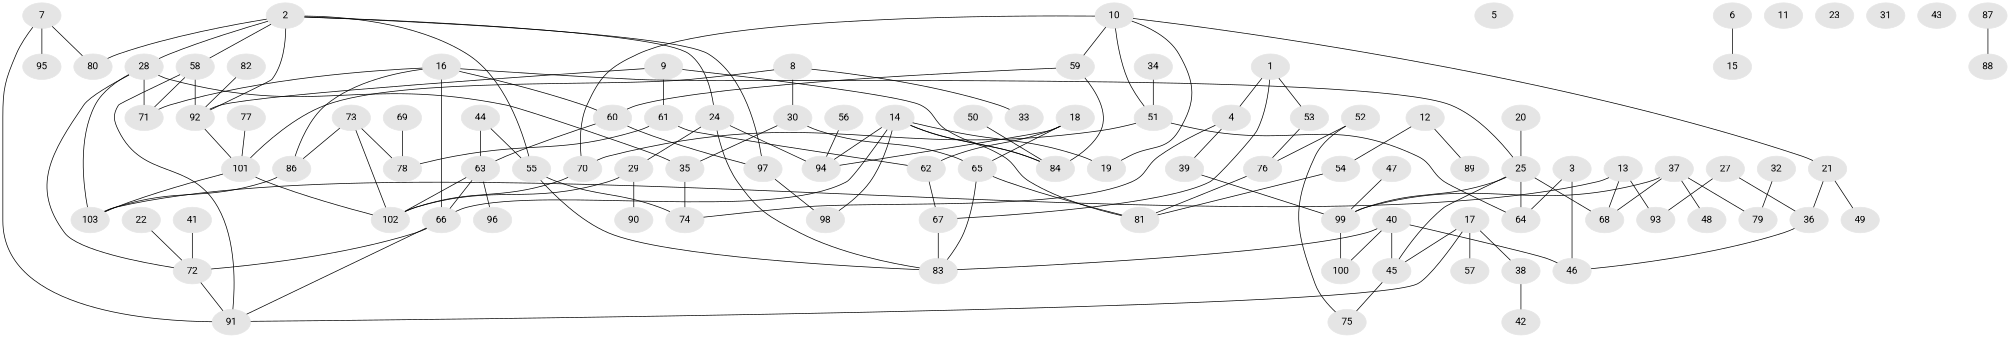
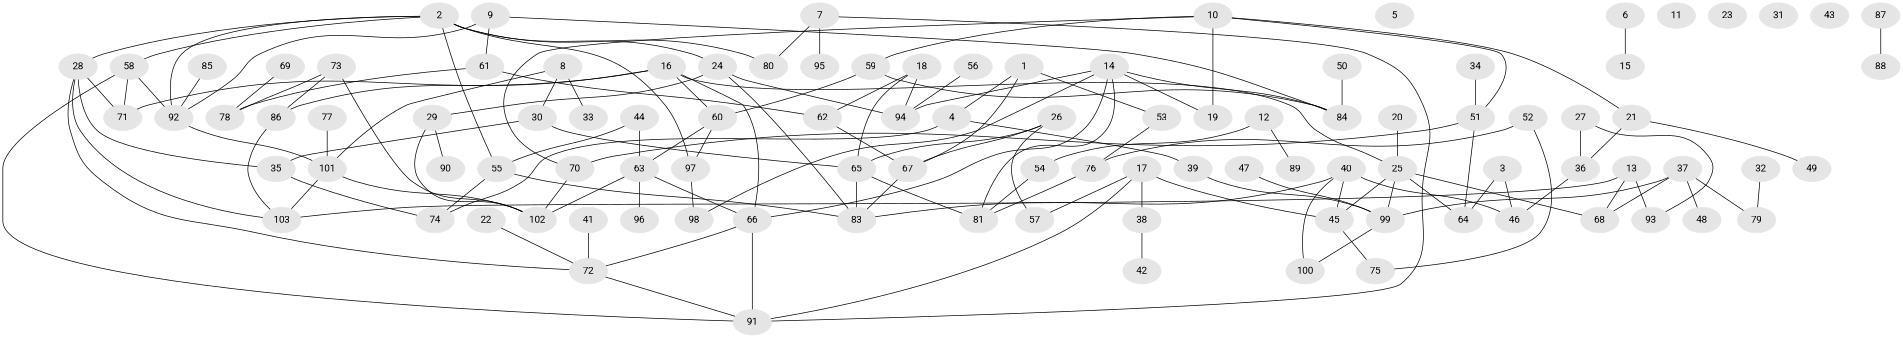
(246, 67) -> (207, 67)
none -> (1057, 118)
